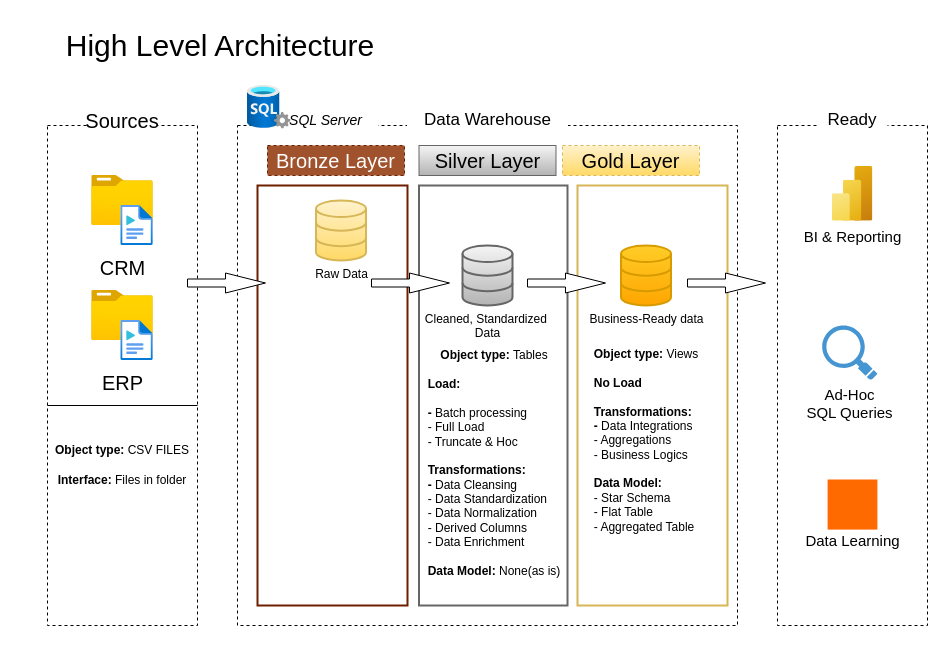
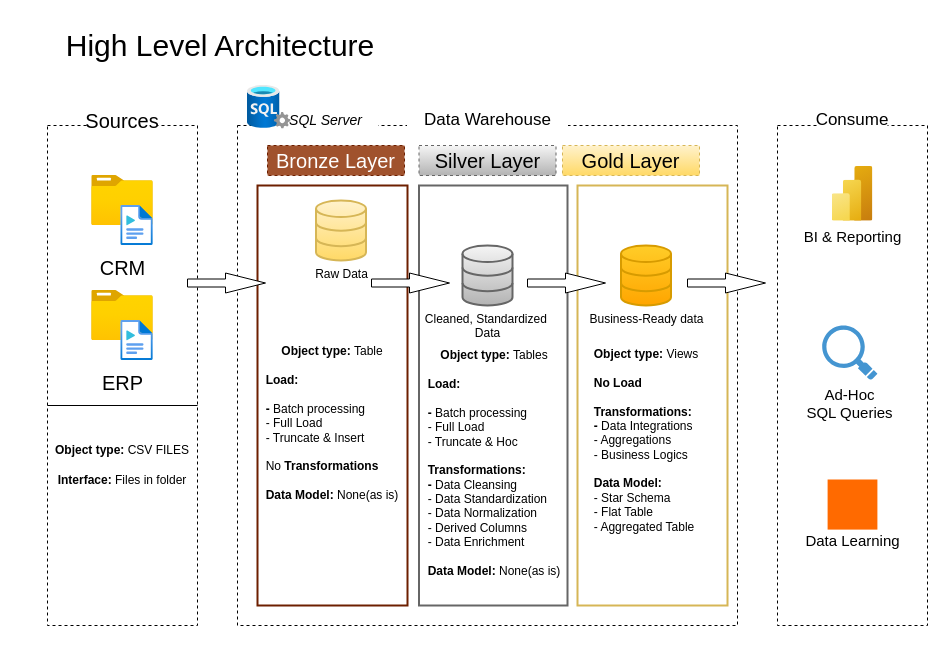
(853, 121) -> (853, 121)
(488, 161) -> (488, 161)
none -> (332, 431)
